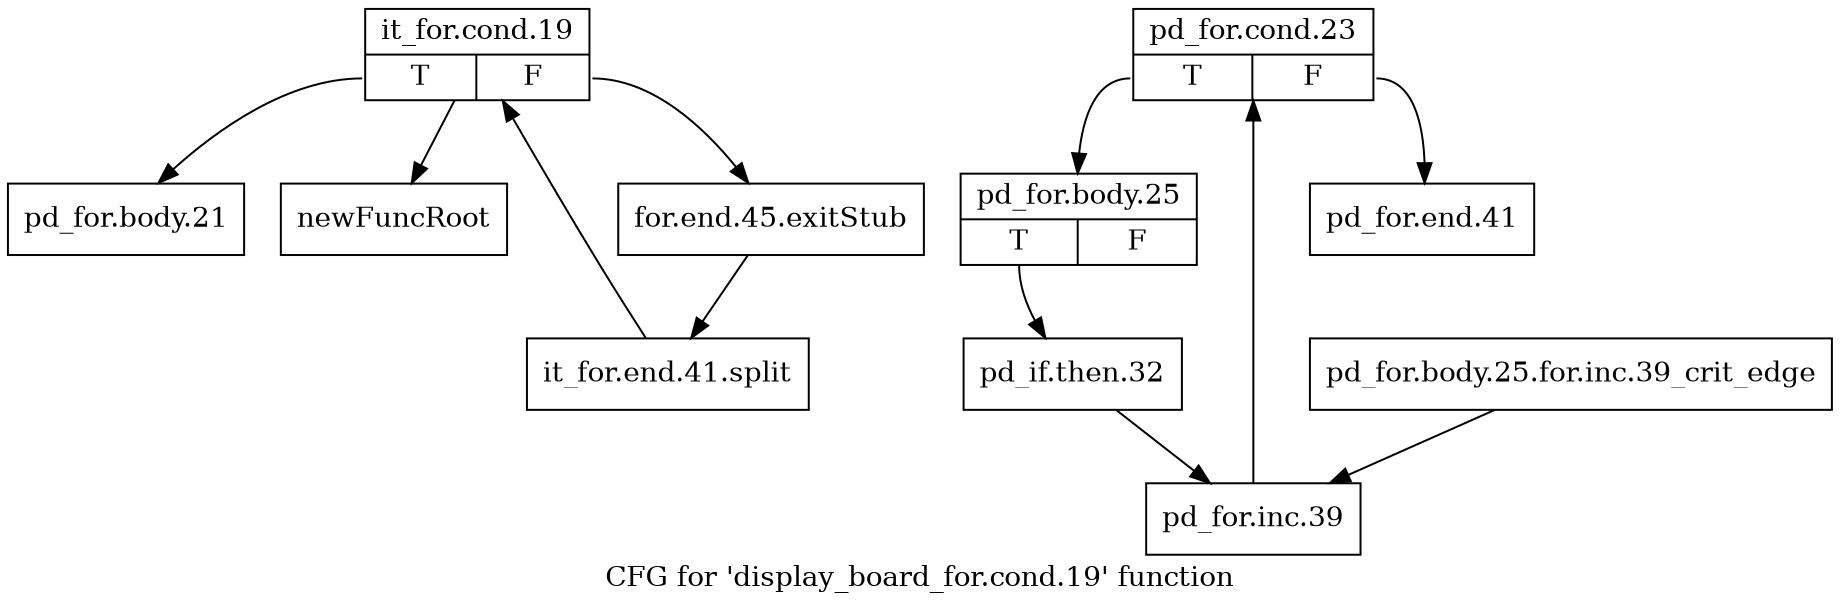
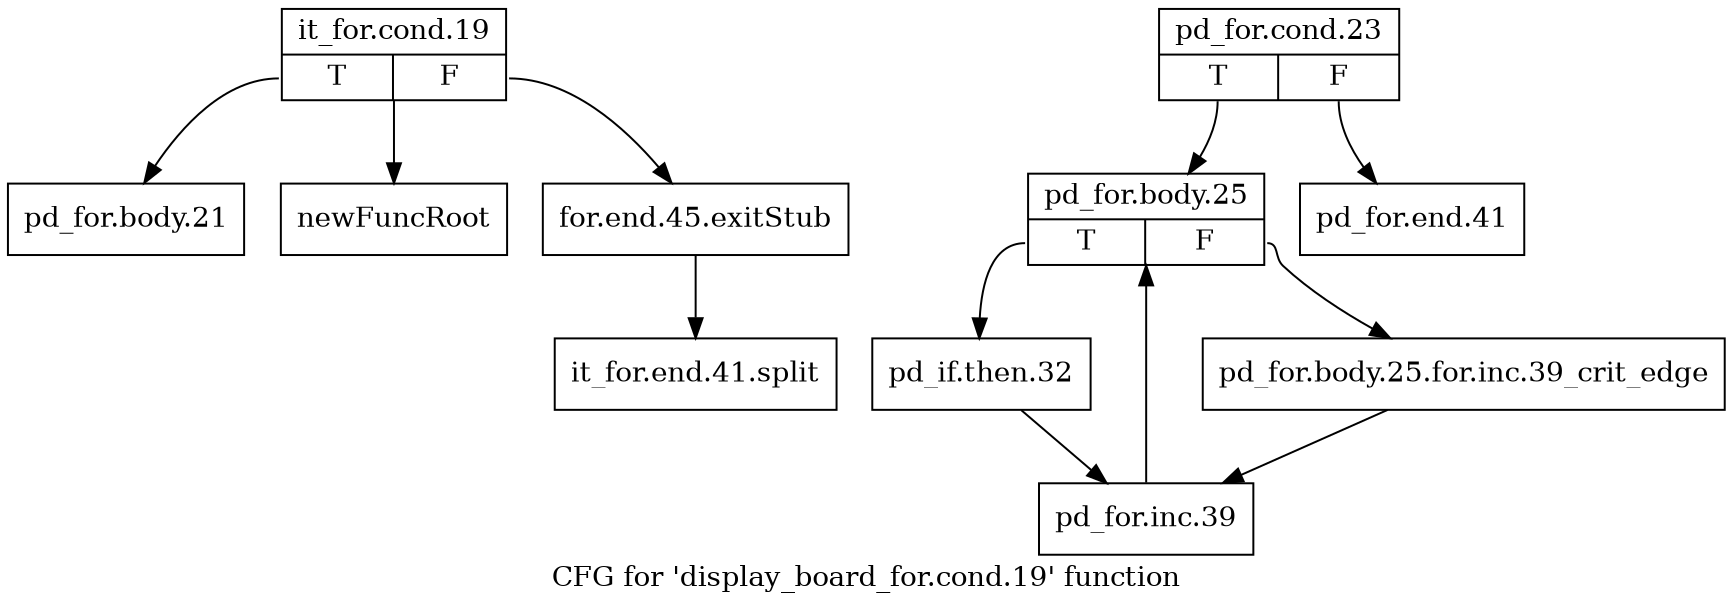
(578, 229) -> none
none -> (1314, 291)
(1253, 302) -> (1146, 384)
